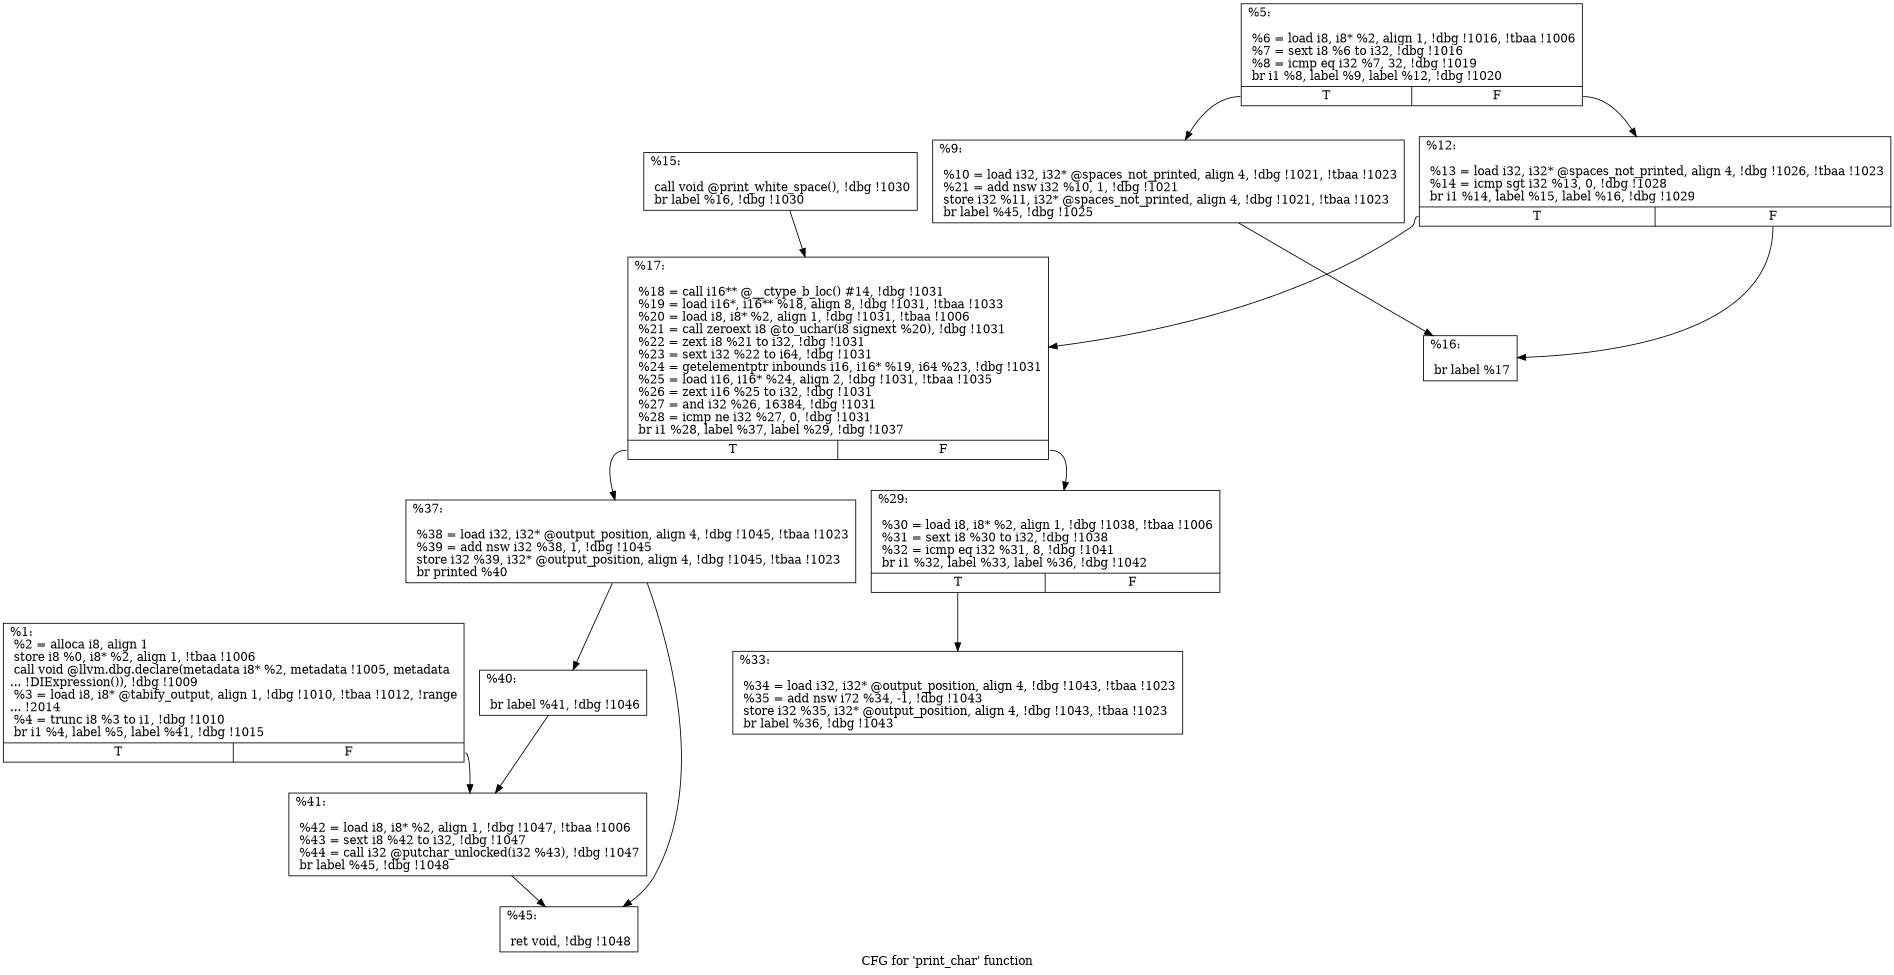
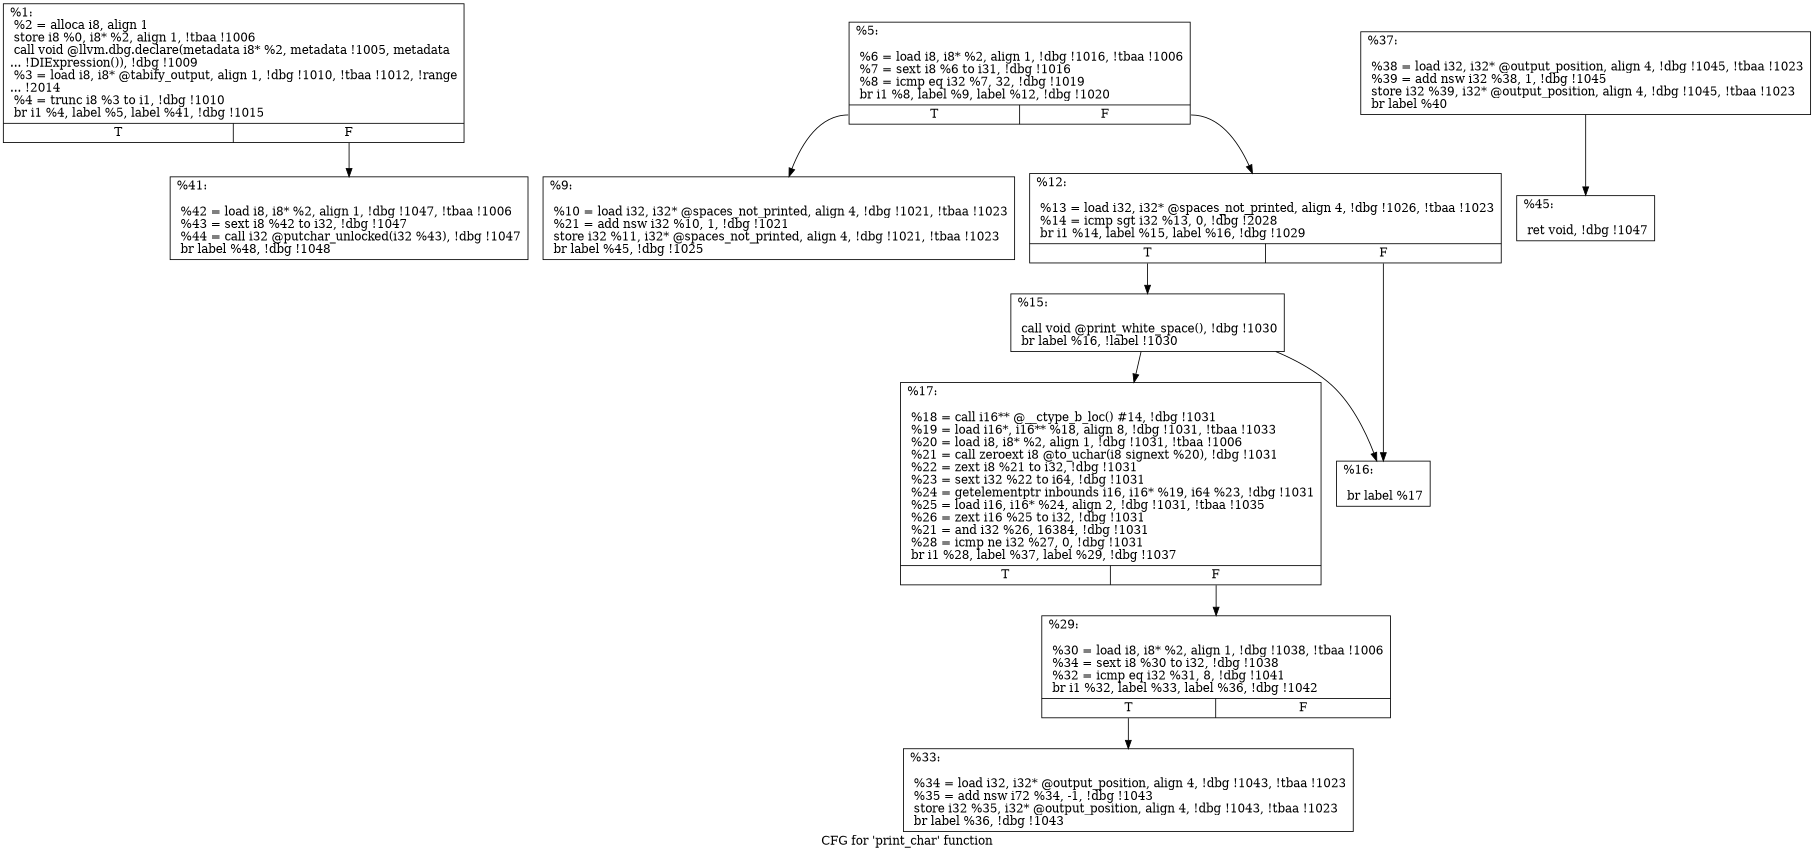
(1356, 51) -> (964, 70)
(1547, 184) -> (1157, 221)
(727, 200) -> (1098, 342)
(1337, 280) -> (1337, 391)
(1248, 304) -> (1148, 274)
(755, 405) -> (1028, 531)
(610, 466) -> none
(993, 538) -> (1164, 663)
(460, 573) -> (1408, 105)
(563, 693) -> none
(372, 866) -> (254, 250)
(525, 888) -> none
(569, 942) -> (1586, 231)
